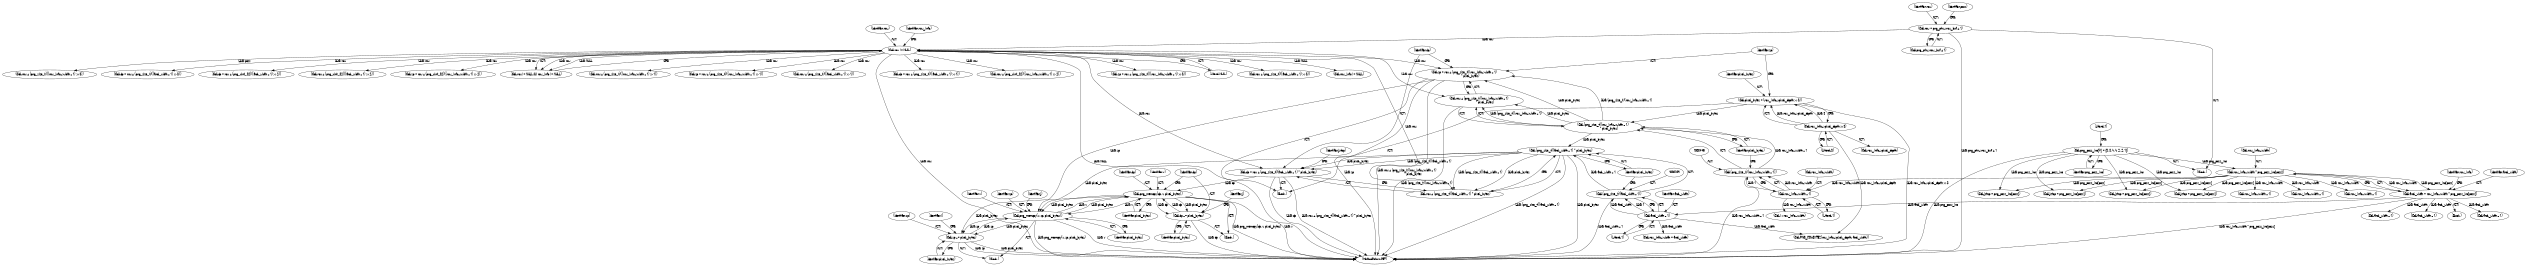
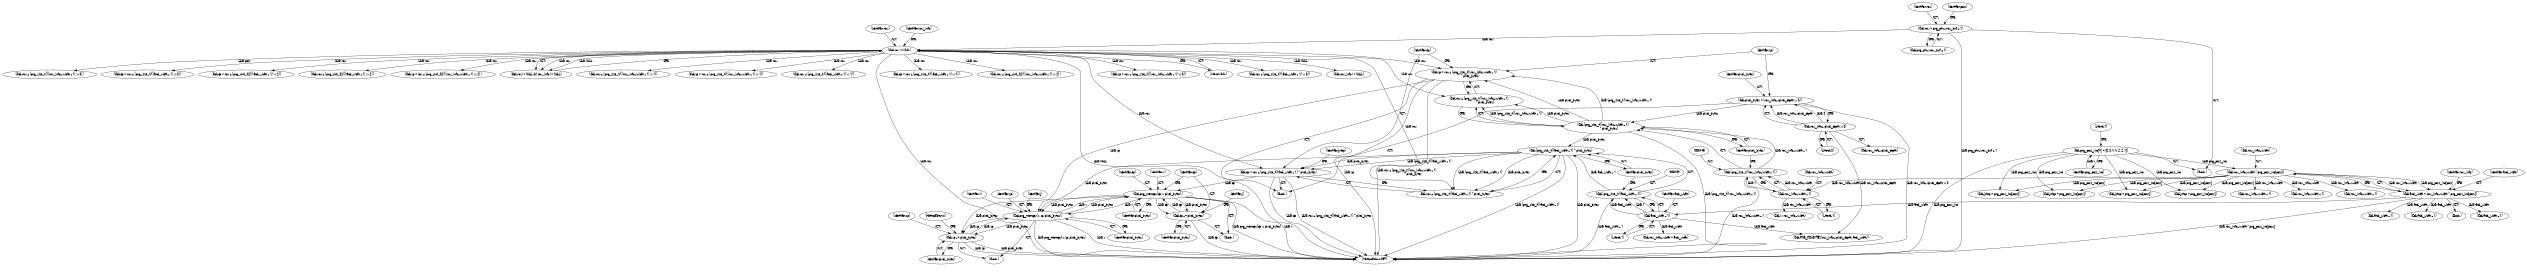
(1463, 114) -> (1463, 114)
(2091, 162) -> (2091, 162)
(1410, 179) -> (1686, 245)
(936, 216) -> (936, 216)
